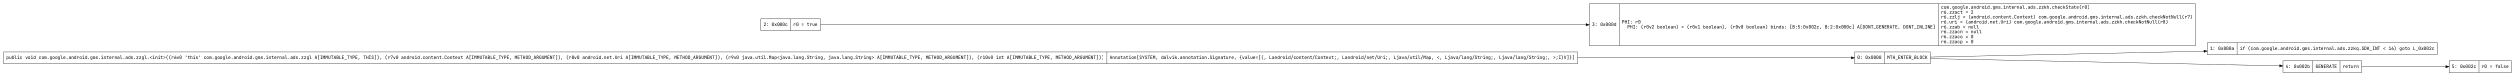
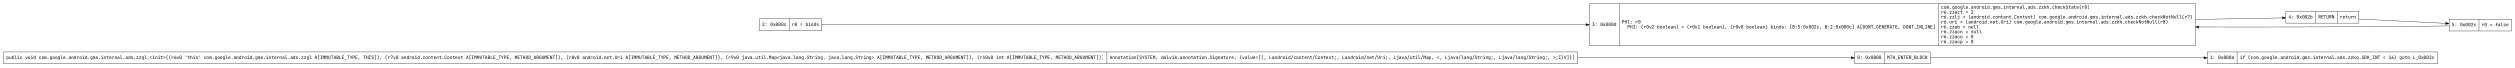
(806, 25) -> (806, 25)
none -> (2324, 27)
(2105, 62) -> (2239, 19)
(2326, 67) -> (2326, 17)
